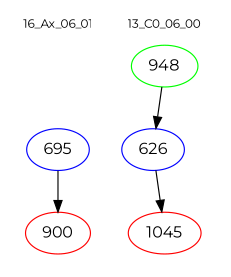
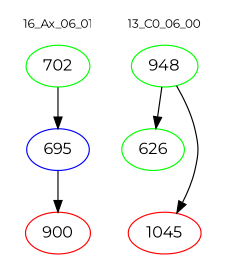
none -> (58, 66)
(153, 150) -> (153, 150)
(158, 185) -> (198, 143)
